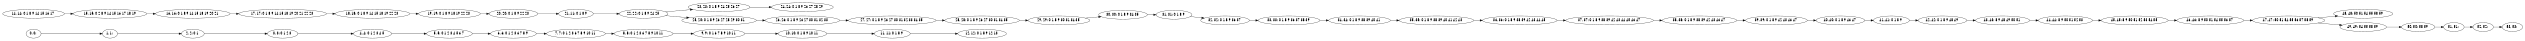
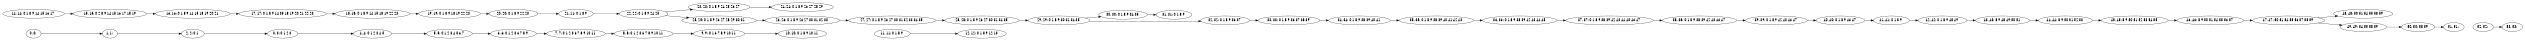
(283, 14) -> (283, 14)
(1196, 17) -> (1144, 22)
(2467, 27) -> none
(849, 34) -> none
